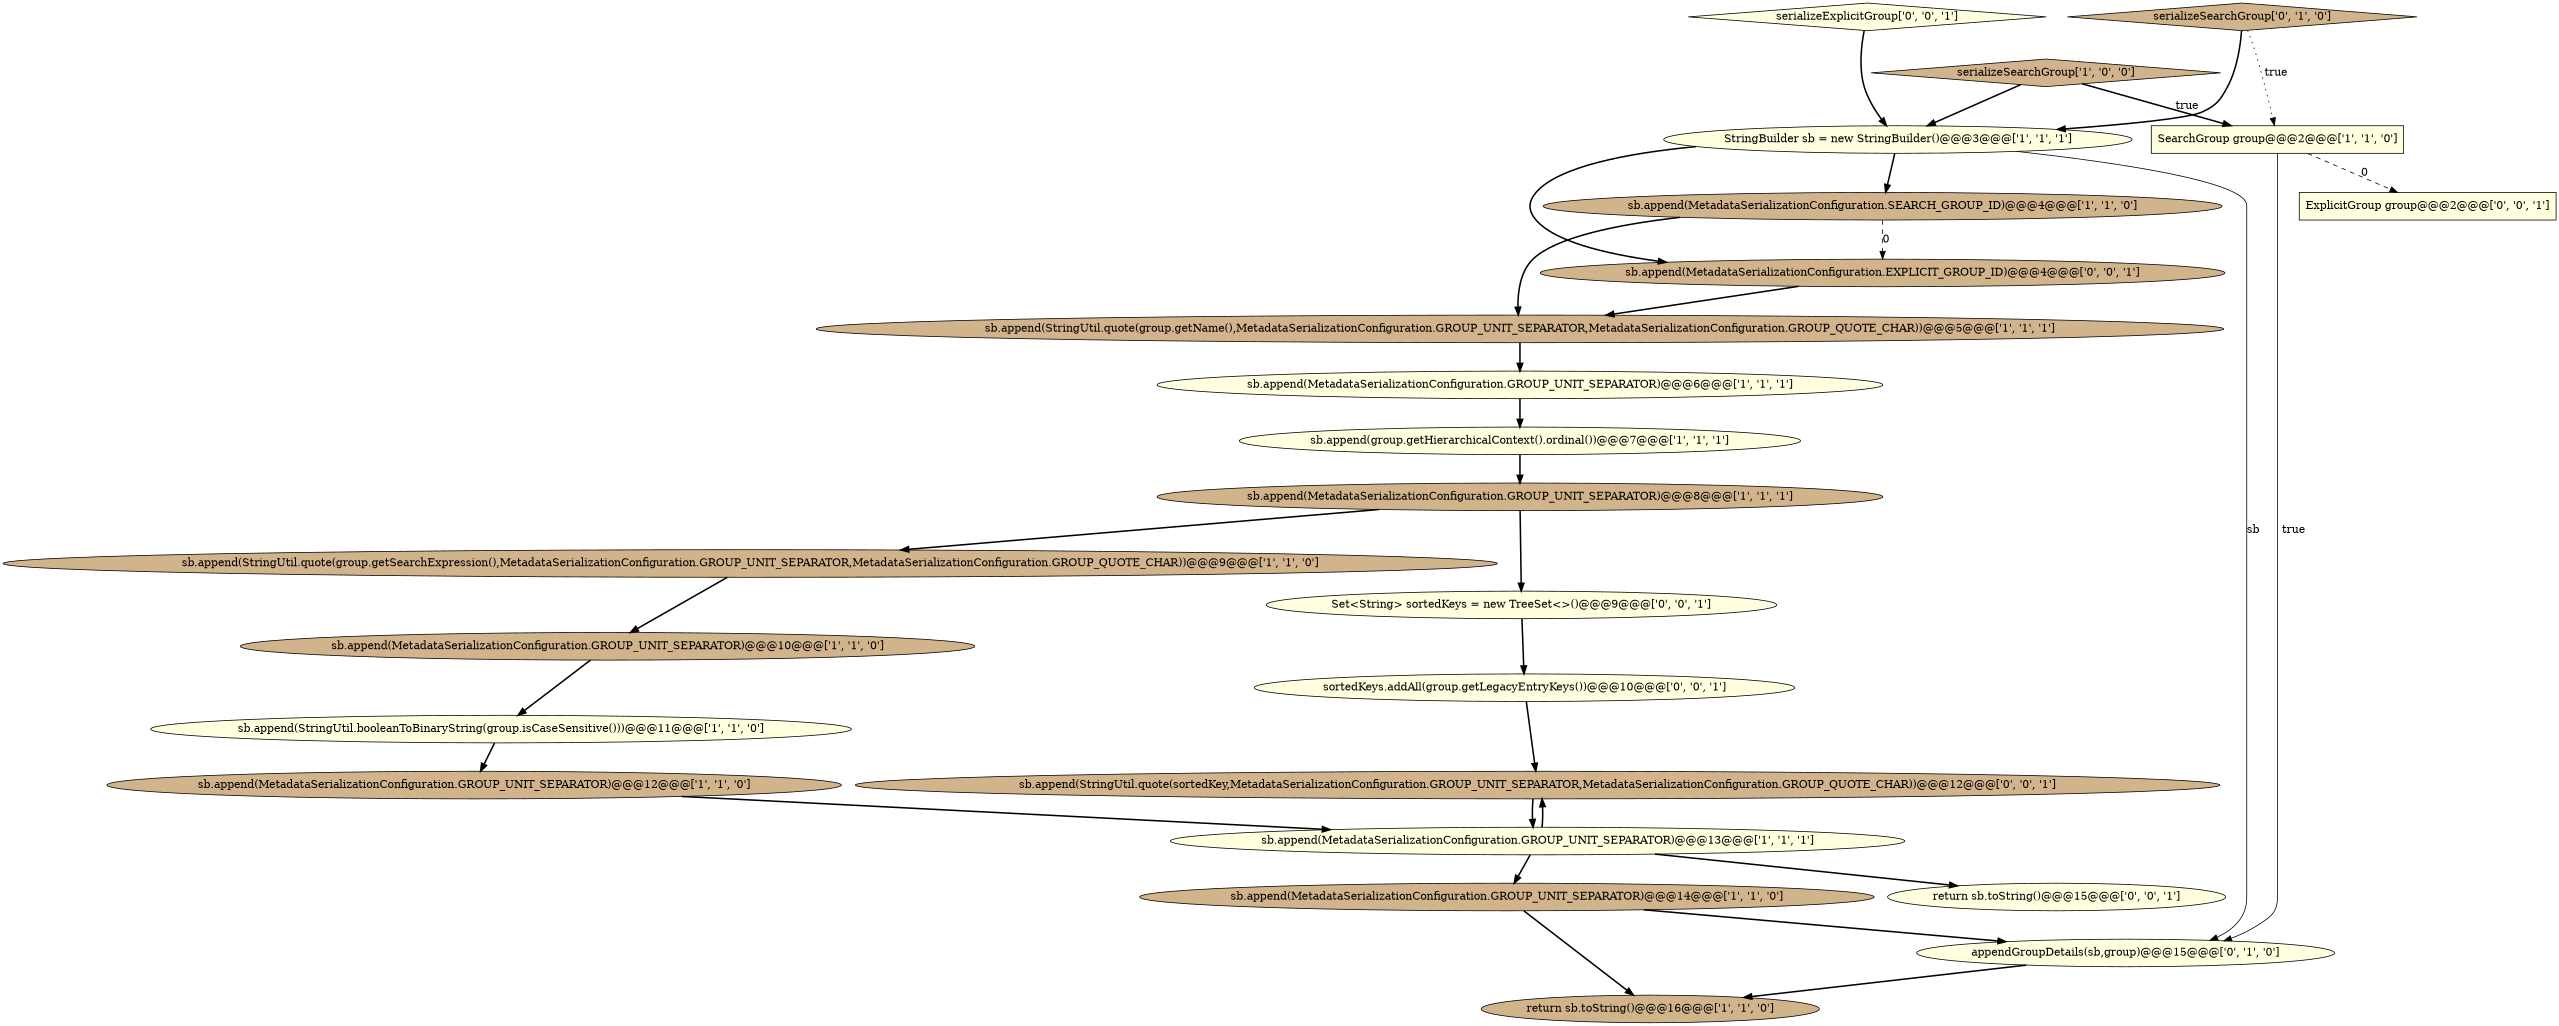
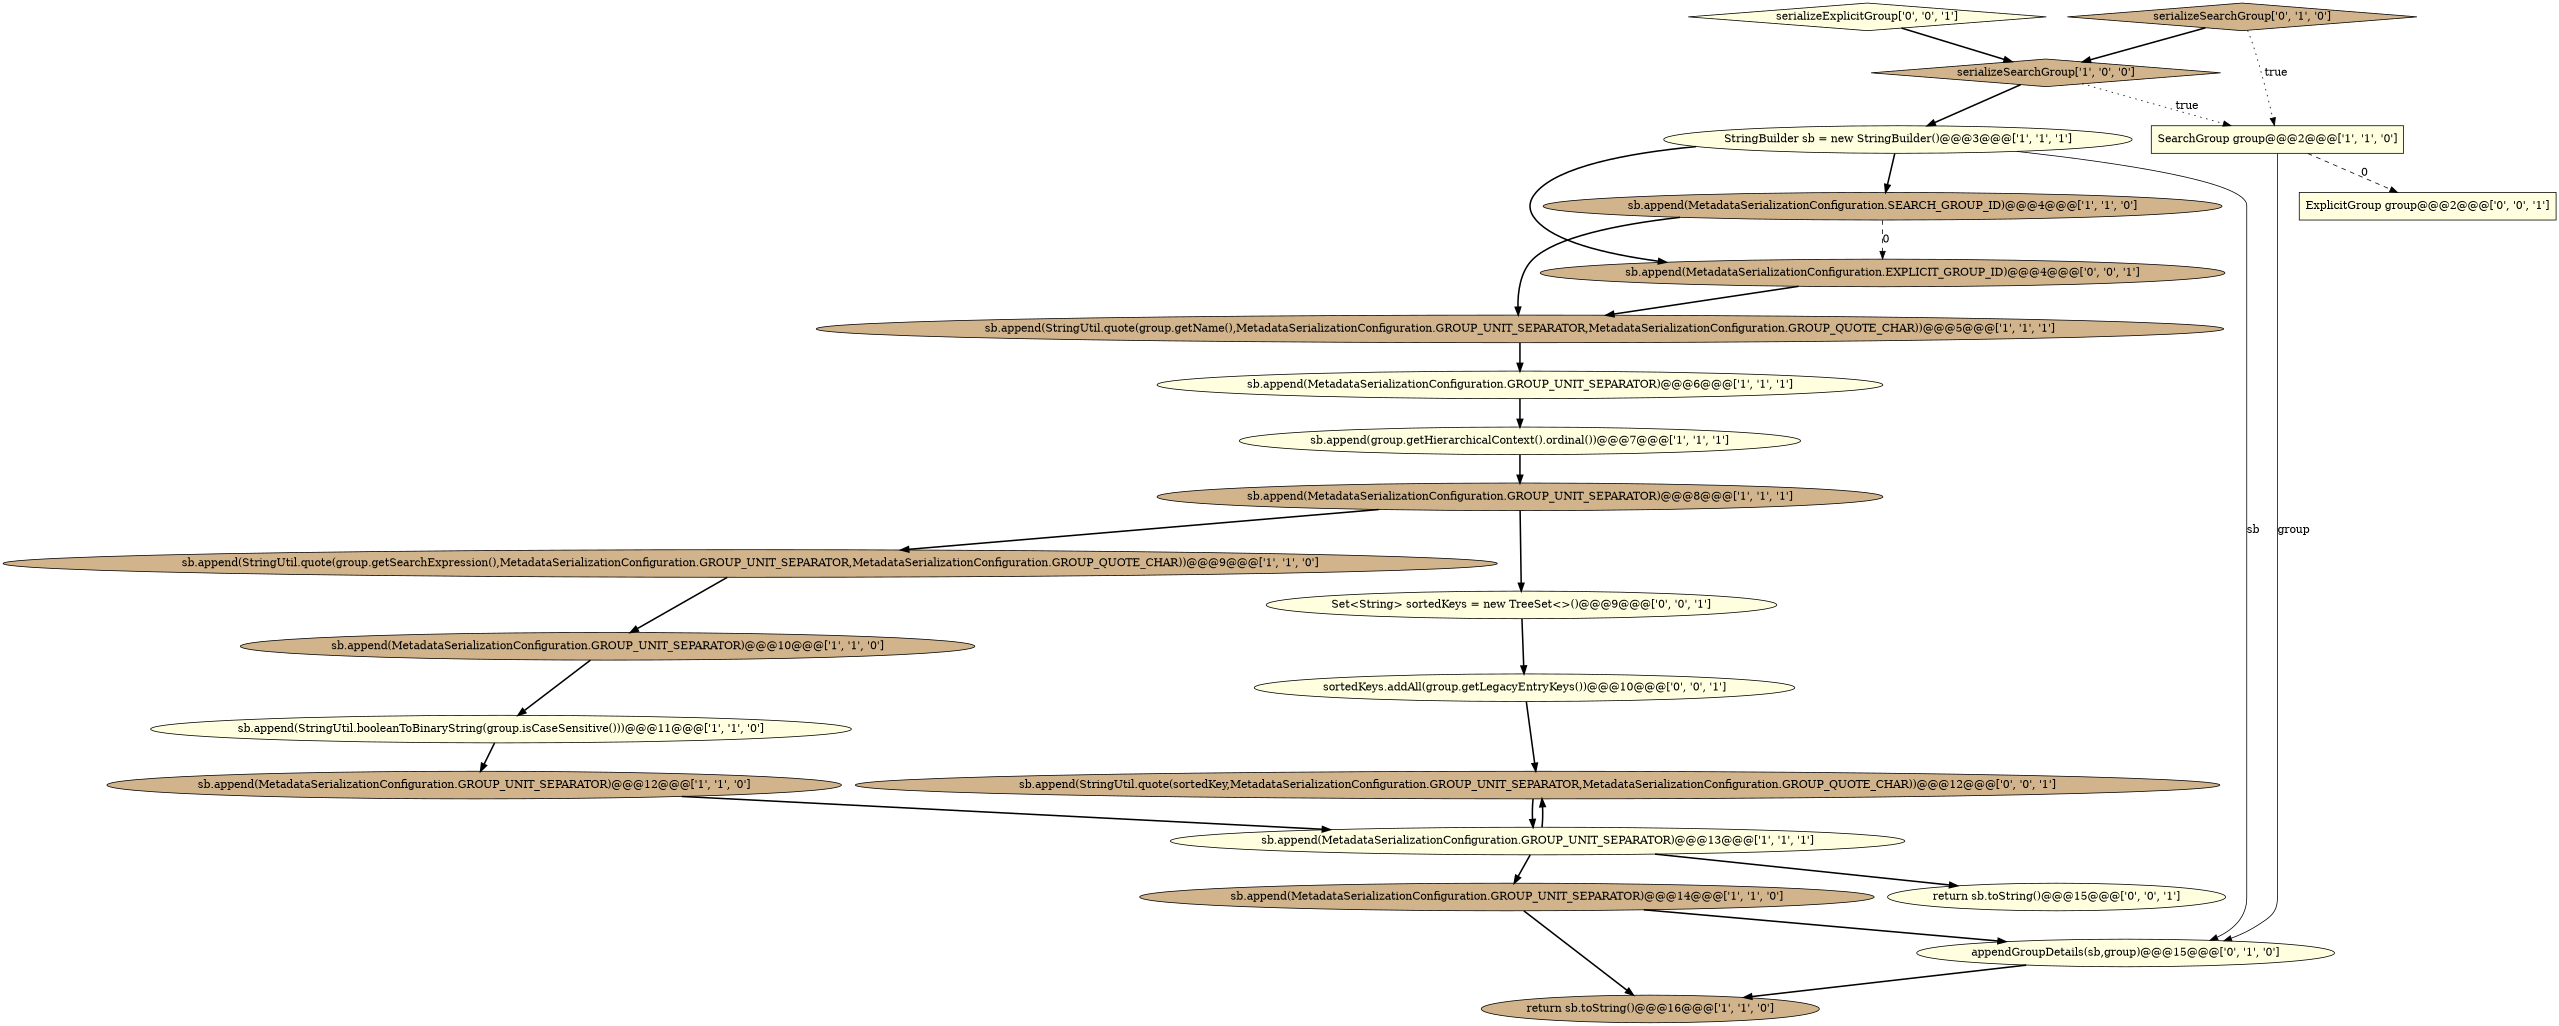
(1862, 77) -> (1953, 44)
(2153, 104) -> (2153, 104)
(2181, 117) -> (2148, 44)
(2294, 530) -> (2294, 530)
